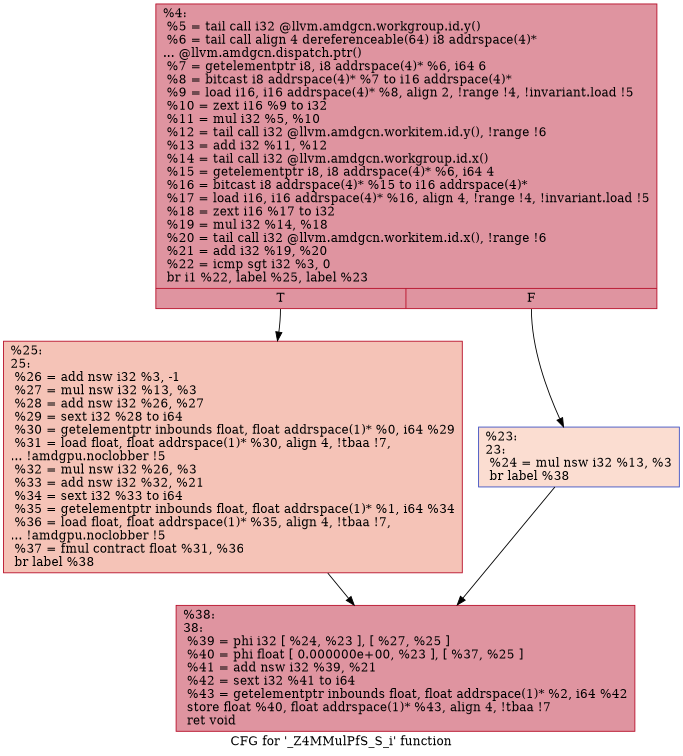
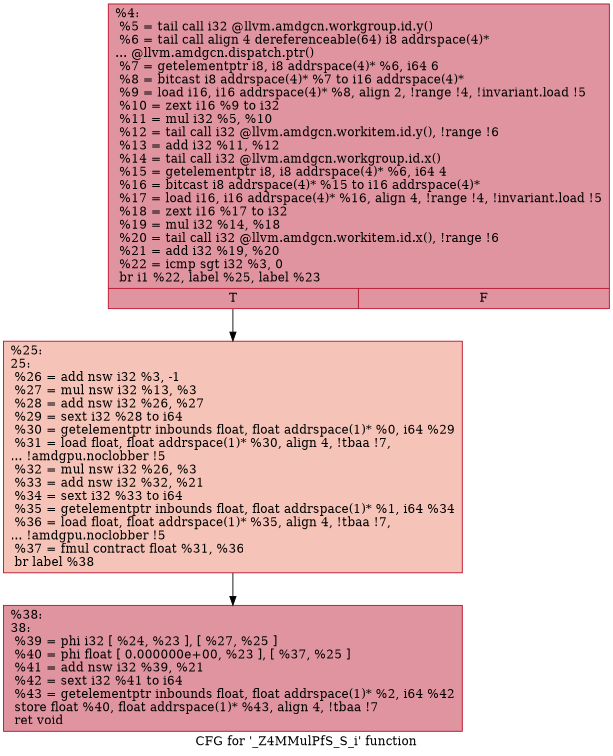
(579, 457) -> none
